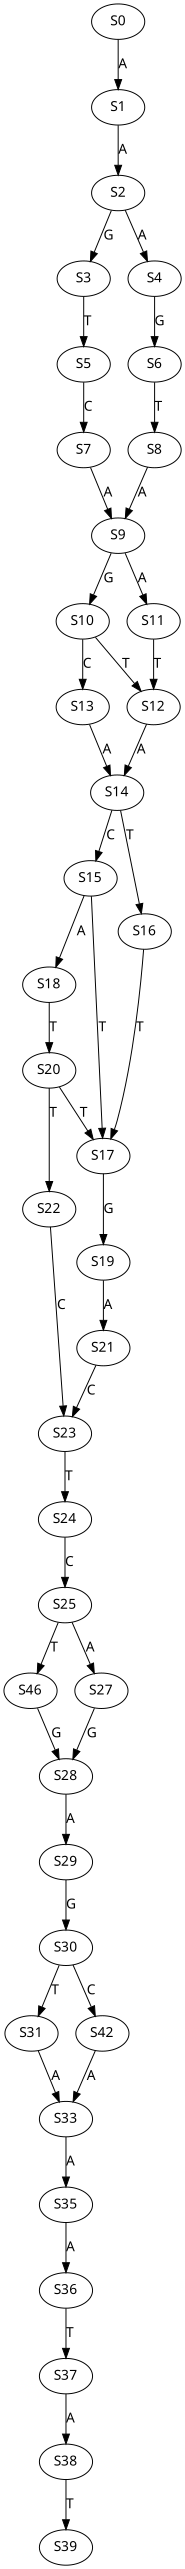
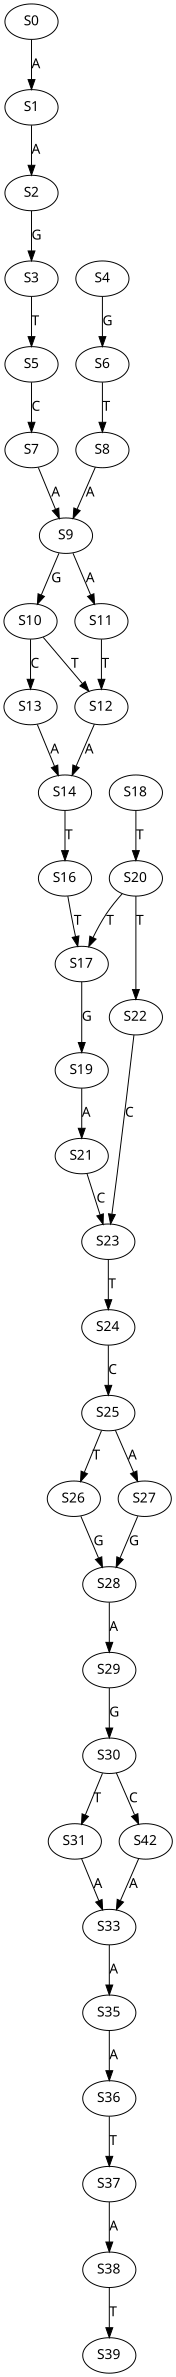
(134, 231) -> none
(91, 878) -> none
(31, 1691) -> (74, 1499)
